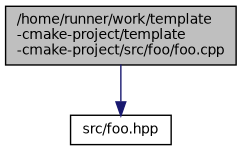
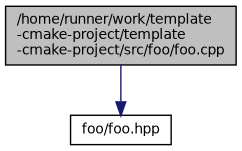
(121, 130) -> (121, 130)
